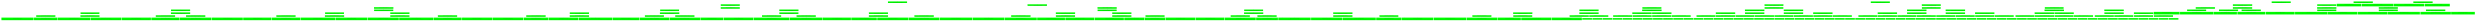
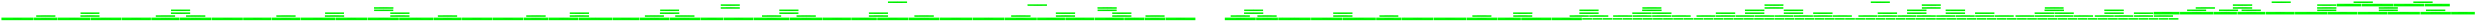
(1210, 19) -> none
